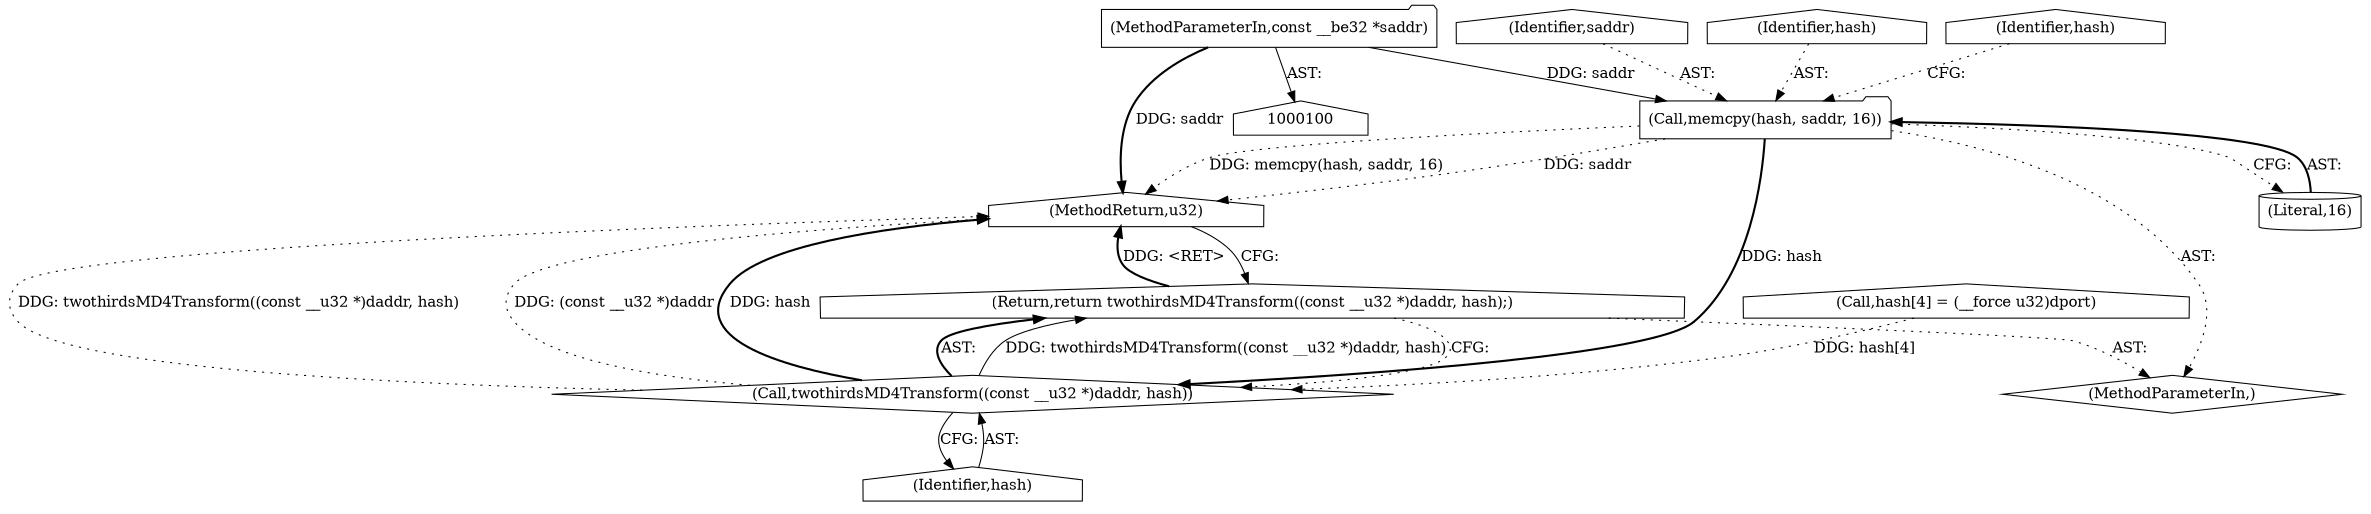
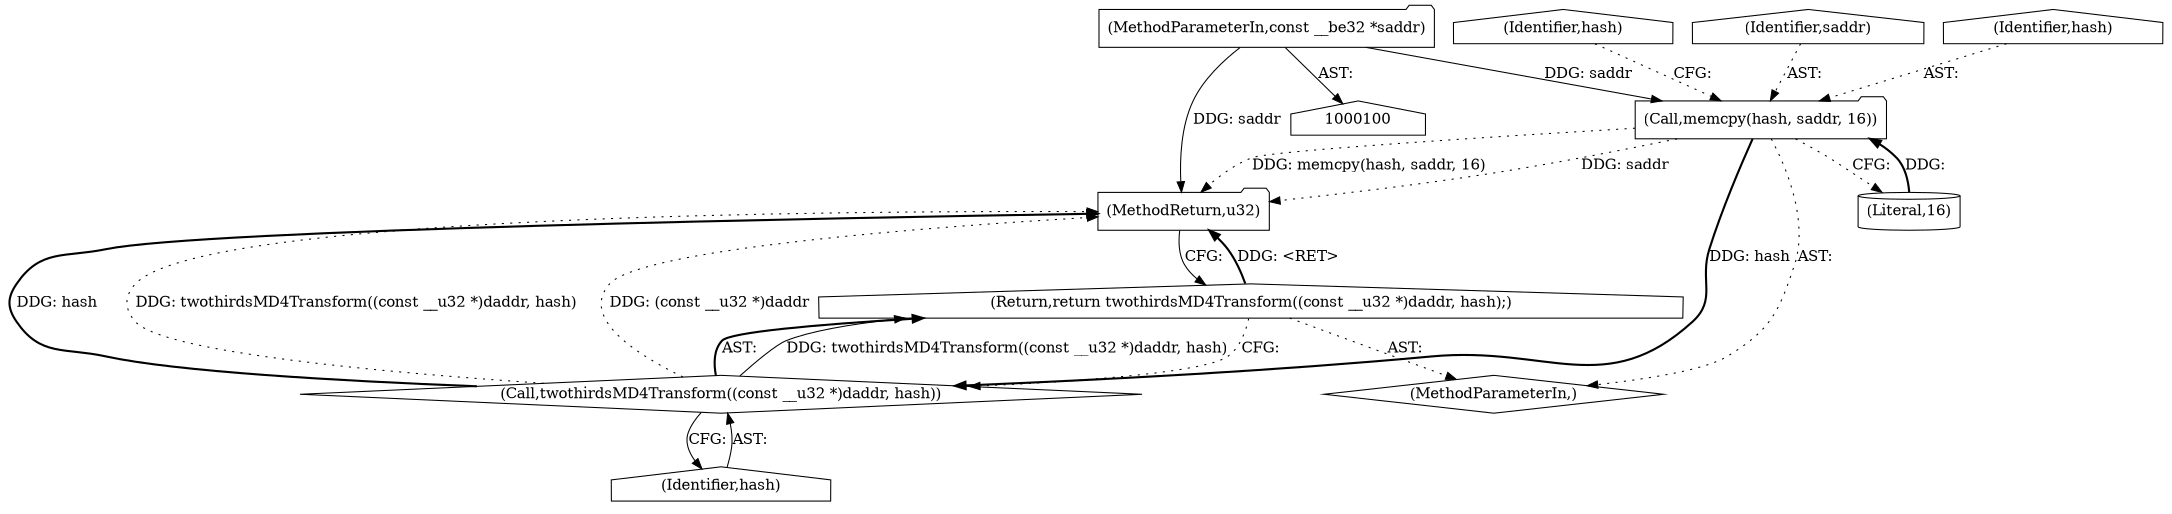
(1138, 98) -> (1191, 106)
(2327, 166) -> (1928, 166)
(1126, 211) -> (1184, 211)
(1966, 303) -> none
